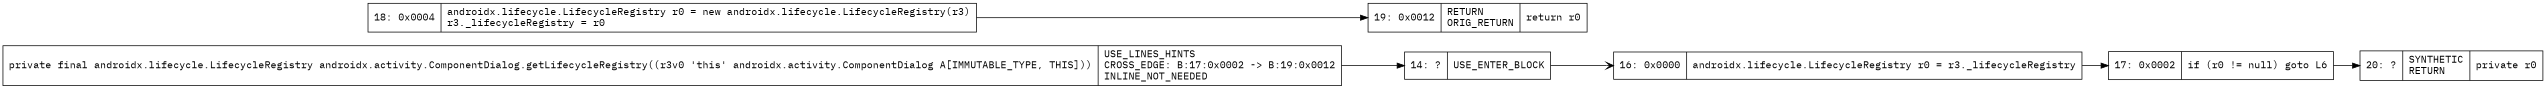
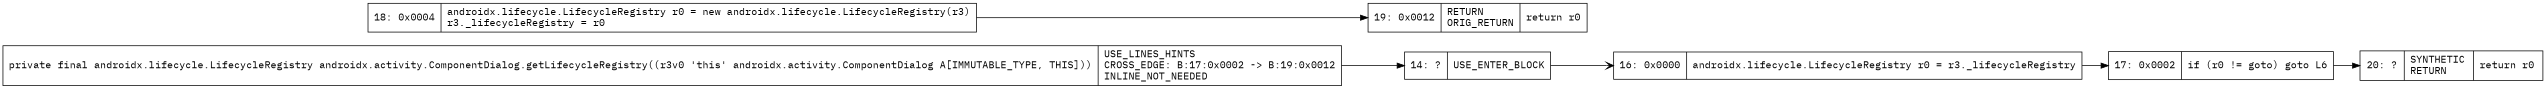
(2257, 65) -> (2257, 65)
(2506, 65) -> (2507, 65)
